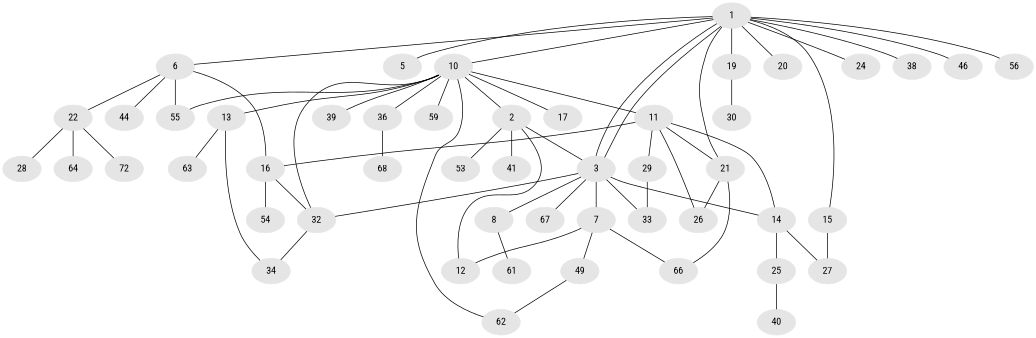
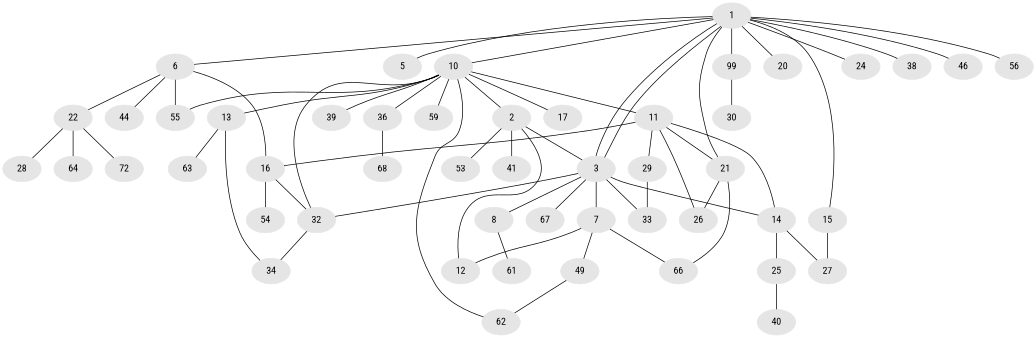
(732, 67) -> (732, 67)
